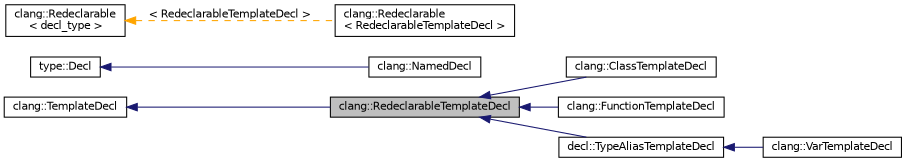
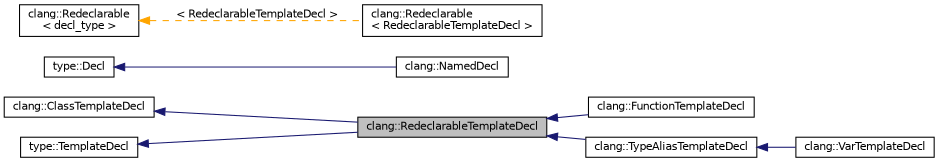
(538, 86) -> (262, 117)
(65, 107) -> (79, 147)
(641, 147) -> (671, 147)
